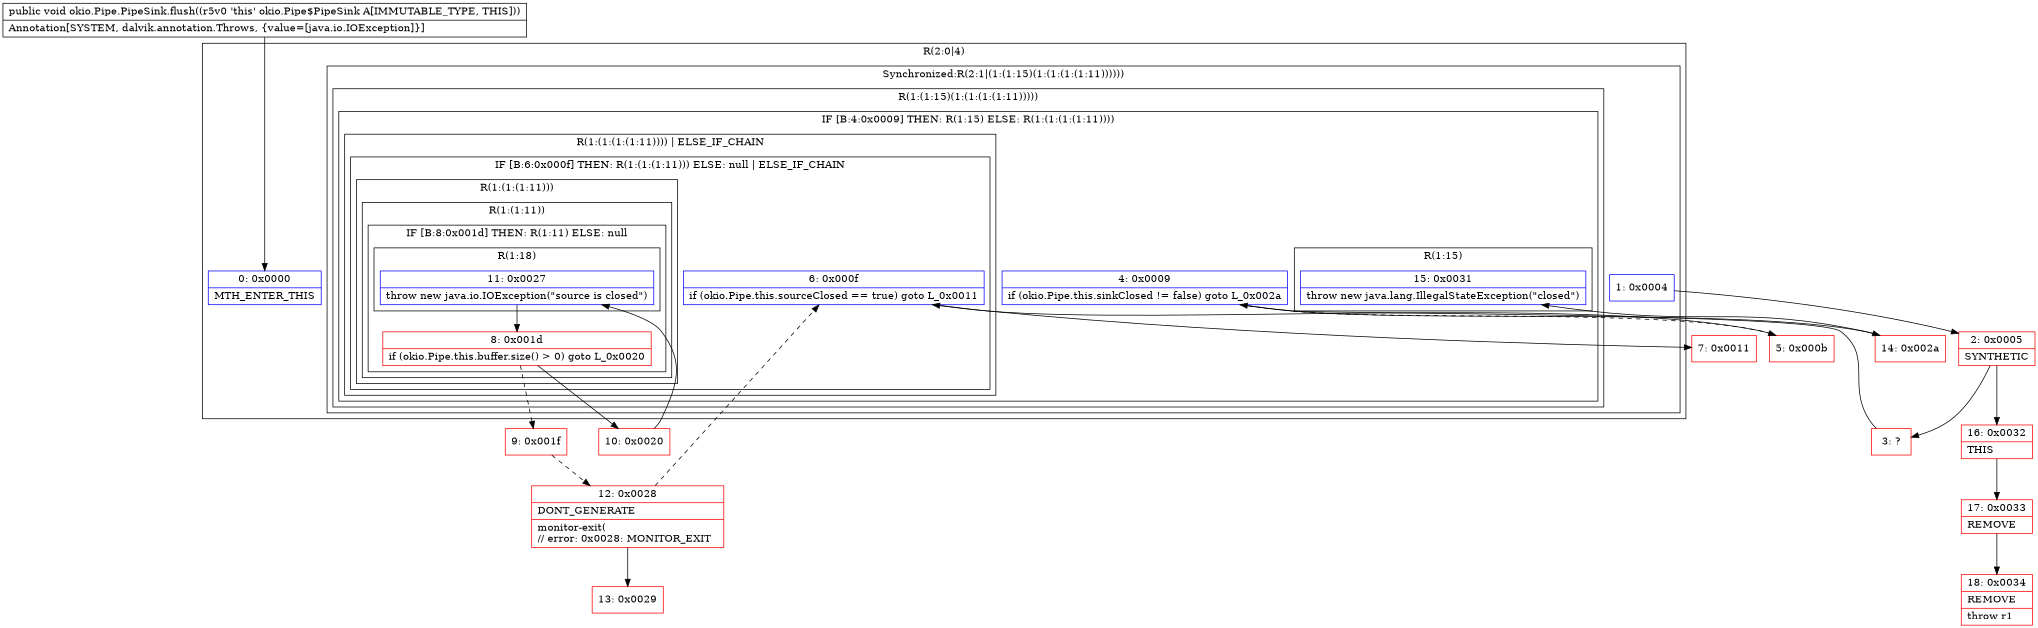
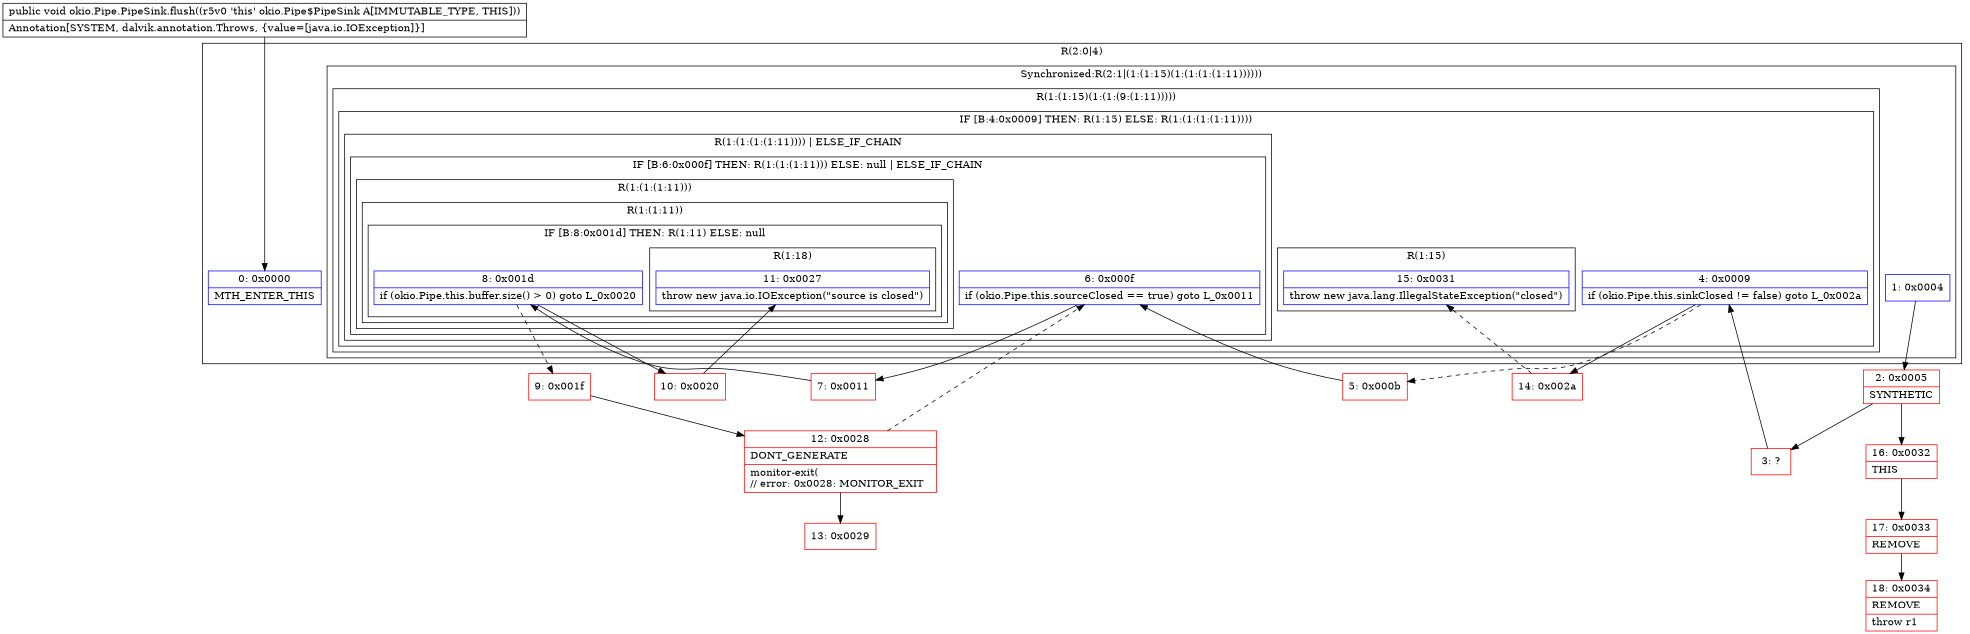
(968, 97) -> (1106, 97)
(517, 316) -> (675, 369)
(1715, 317) -> (1492, 342)
(517, 349) -> (508, 288)
(568, 468) -> (664, 415)
